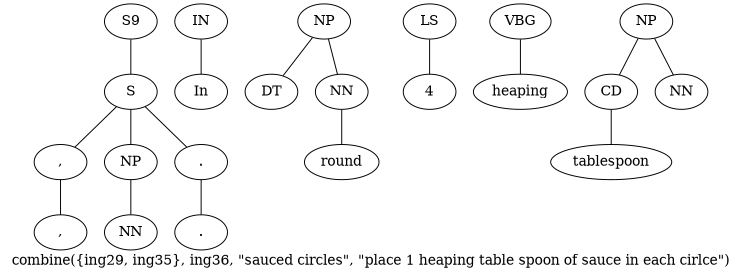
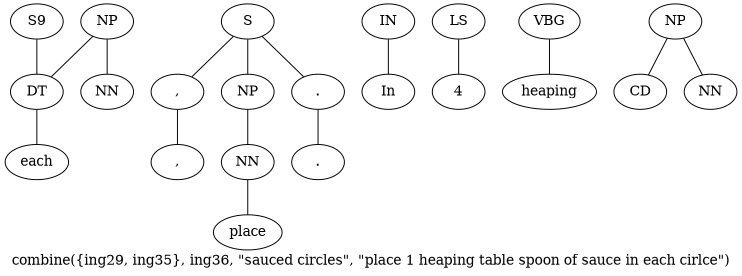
(131, 57) -> (37, 57)
none -> (37, 162)
(342, 162) -> none
(611, 162) -> none
none -> (248, 232)
